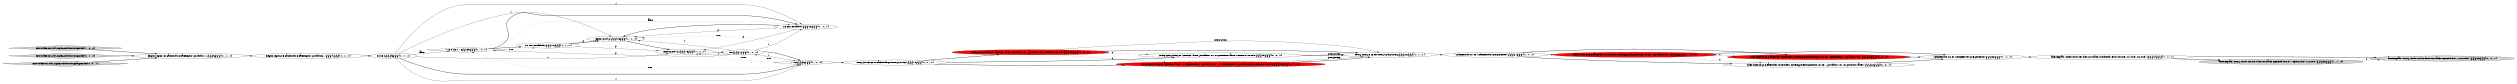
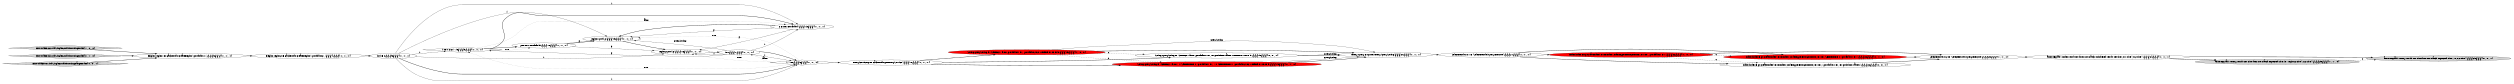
(684, 41) -> (680, 41)
(422, 52) -> (420, 53)
(769, 59) -> (765, 59)
